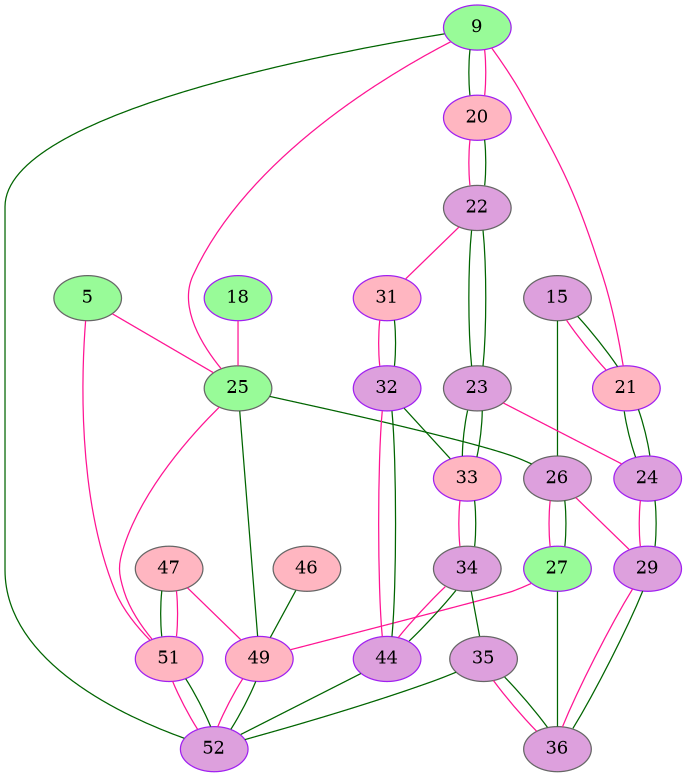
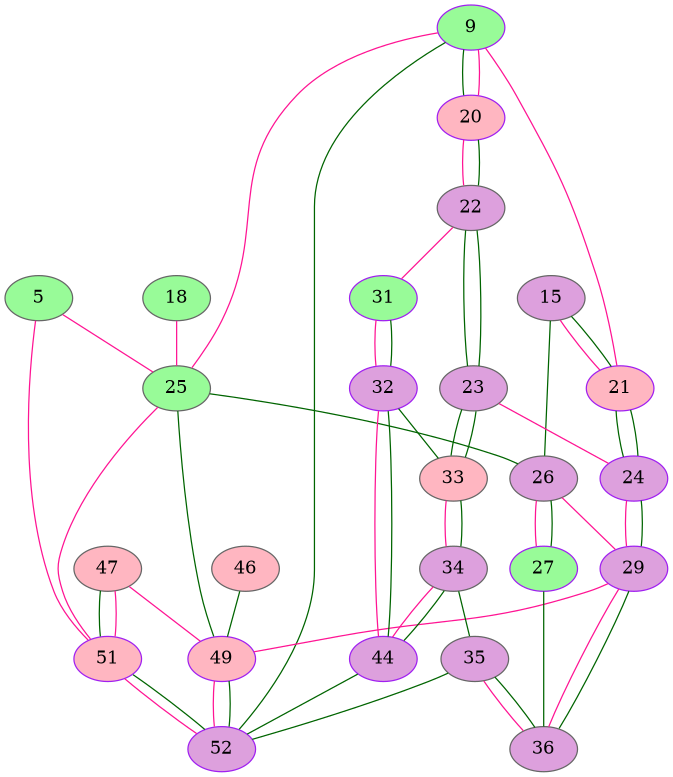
(238, 298) -> (177, 298)
(387, 298) -> (383, 298)
(467, 479) -> (454, 479)
(454, 607) -> (432, 623)
